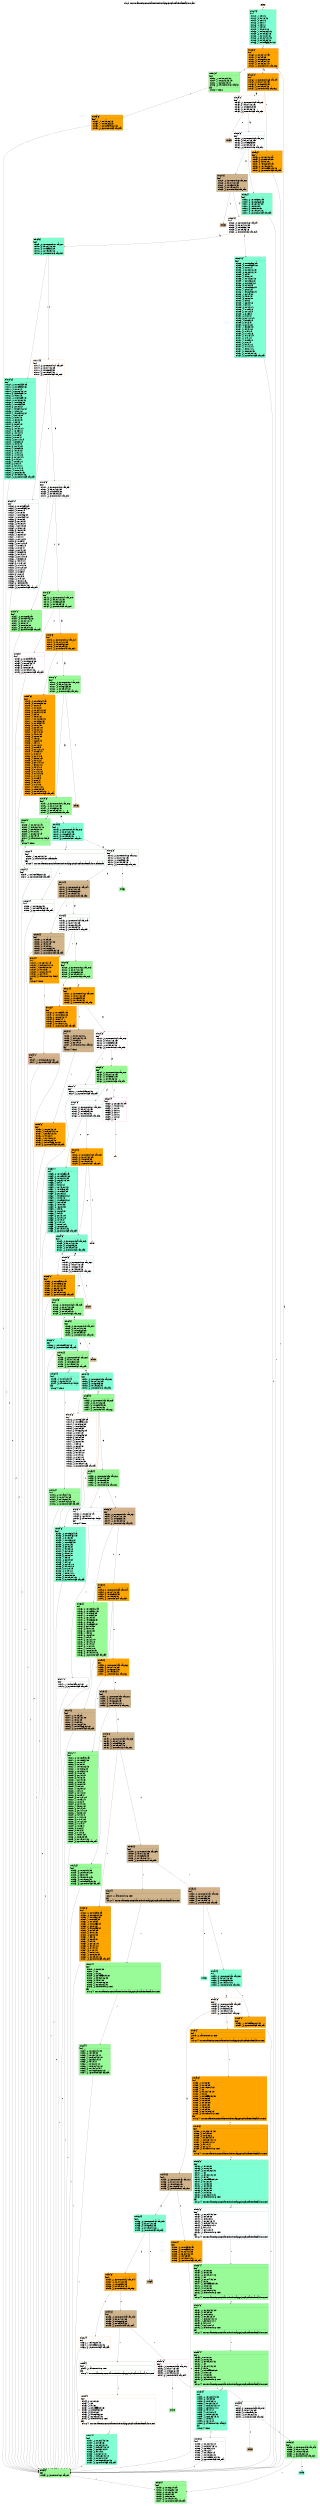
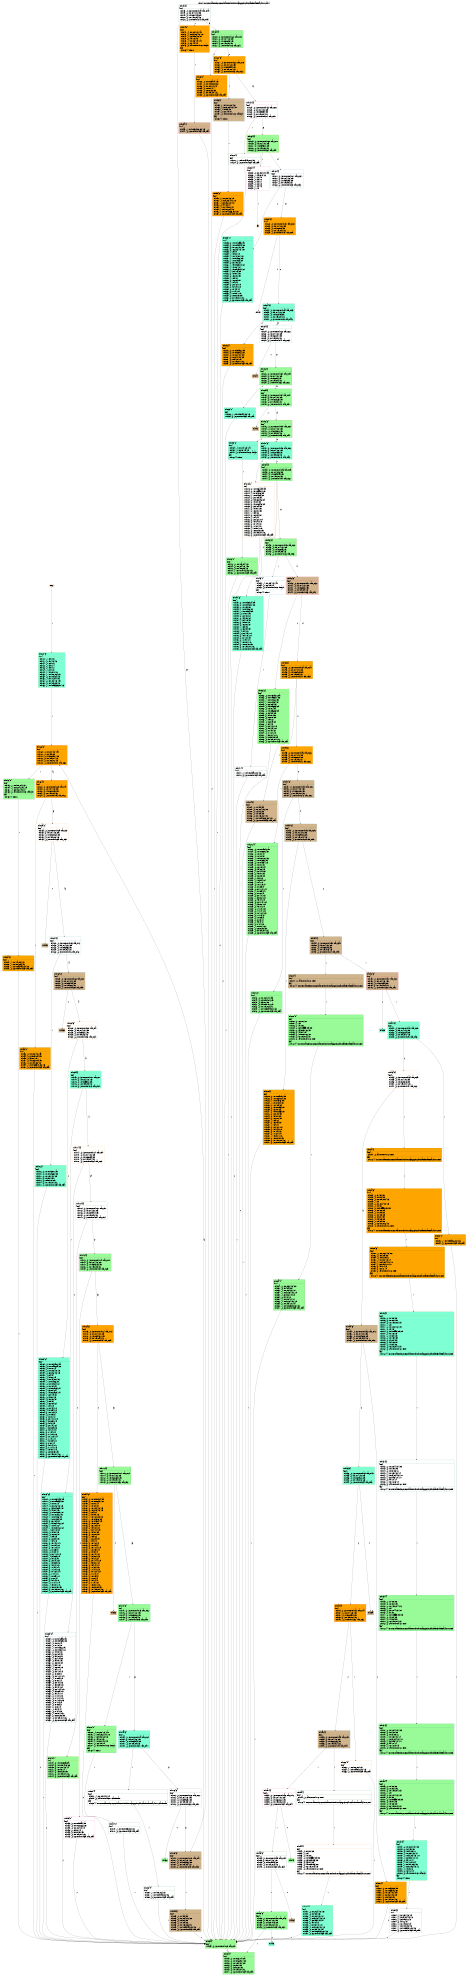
(263, 5) -> (52, 586)
(74, 906) -> (202, 937)
